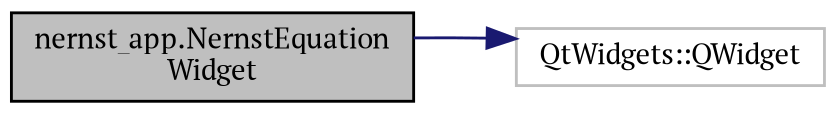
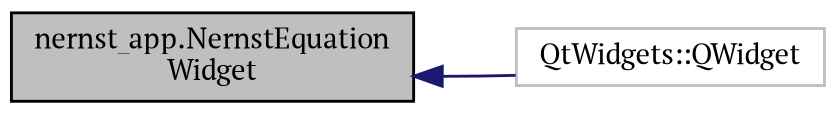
(450, 38) -> (479, 76)
